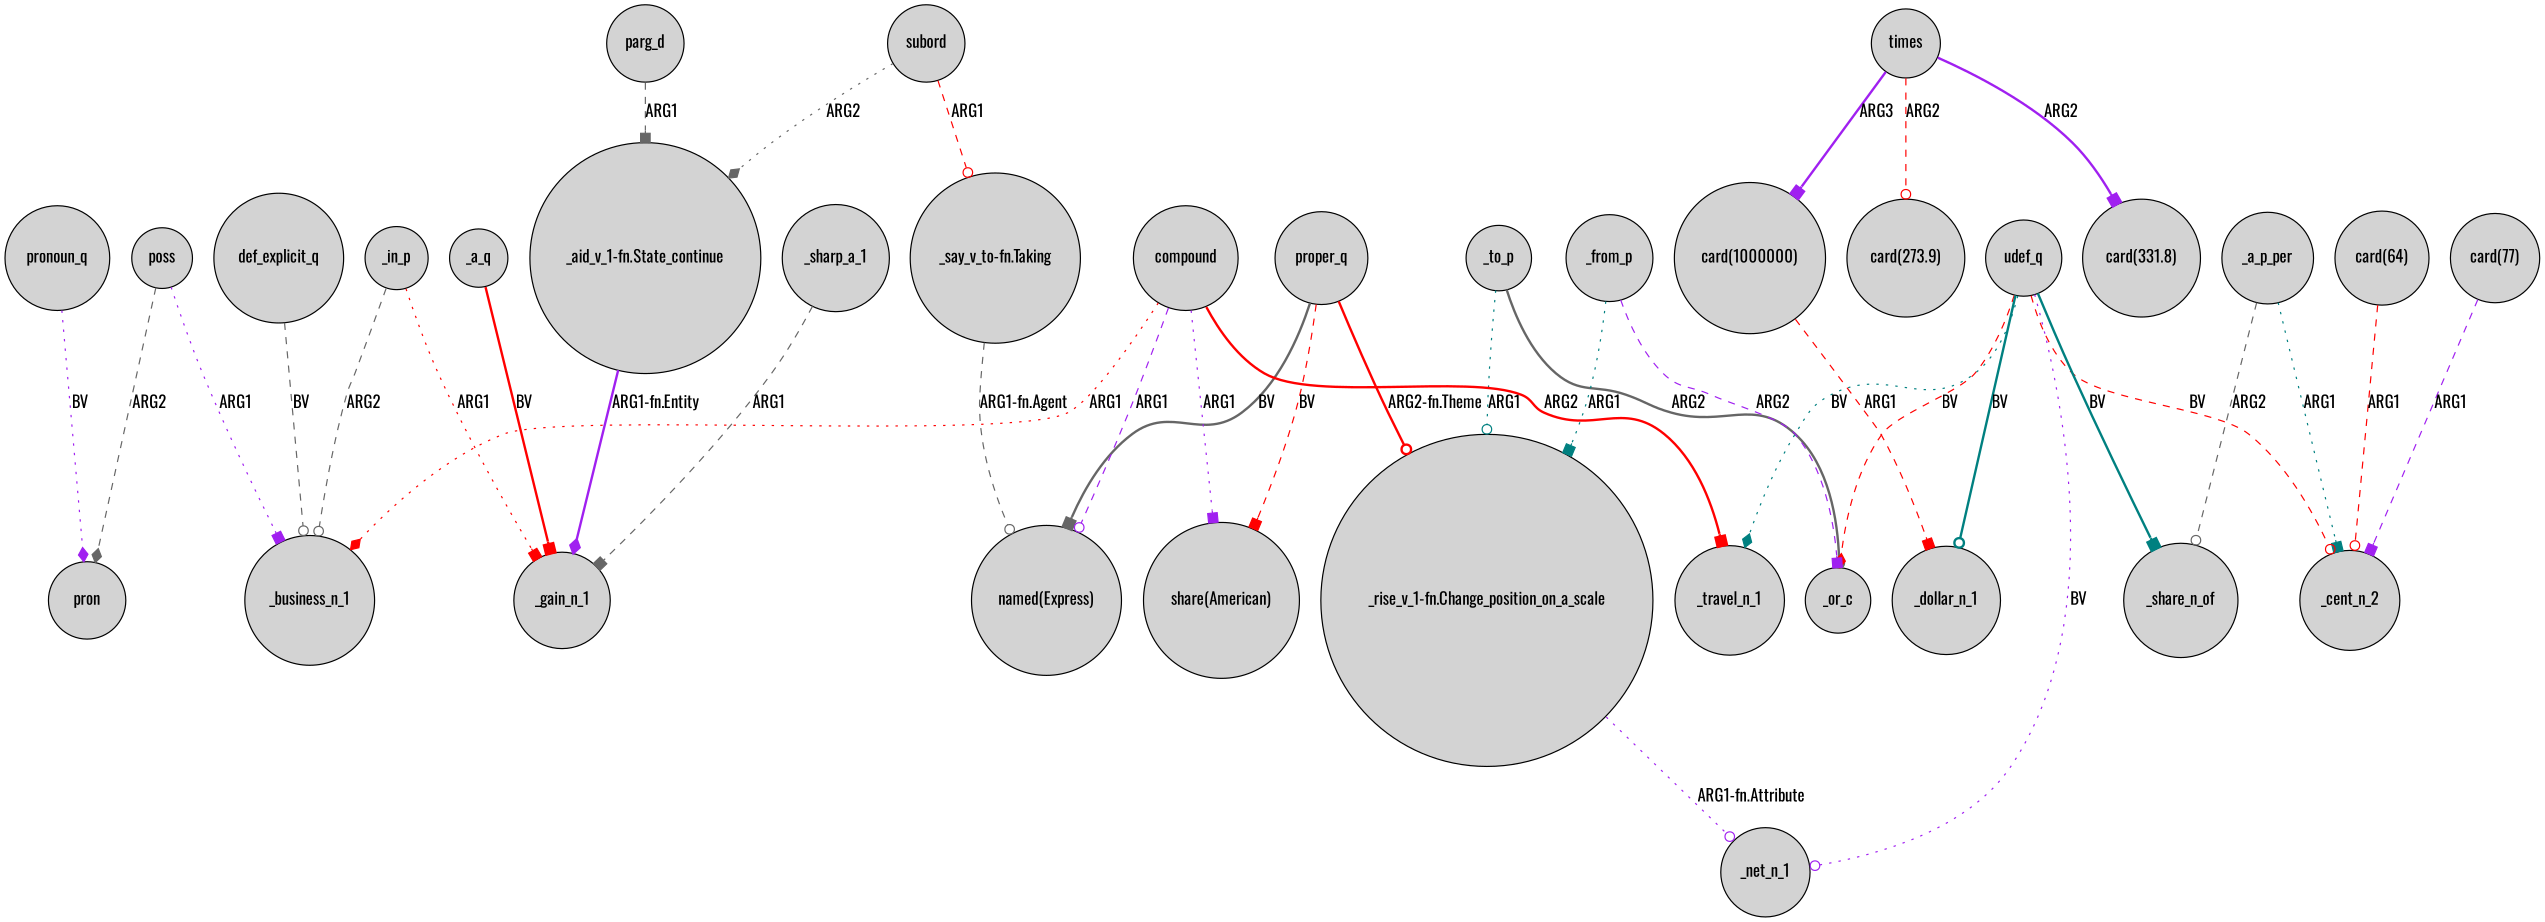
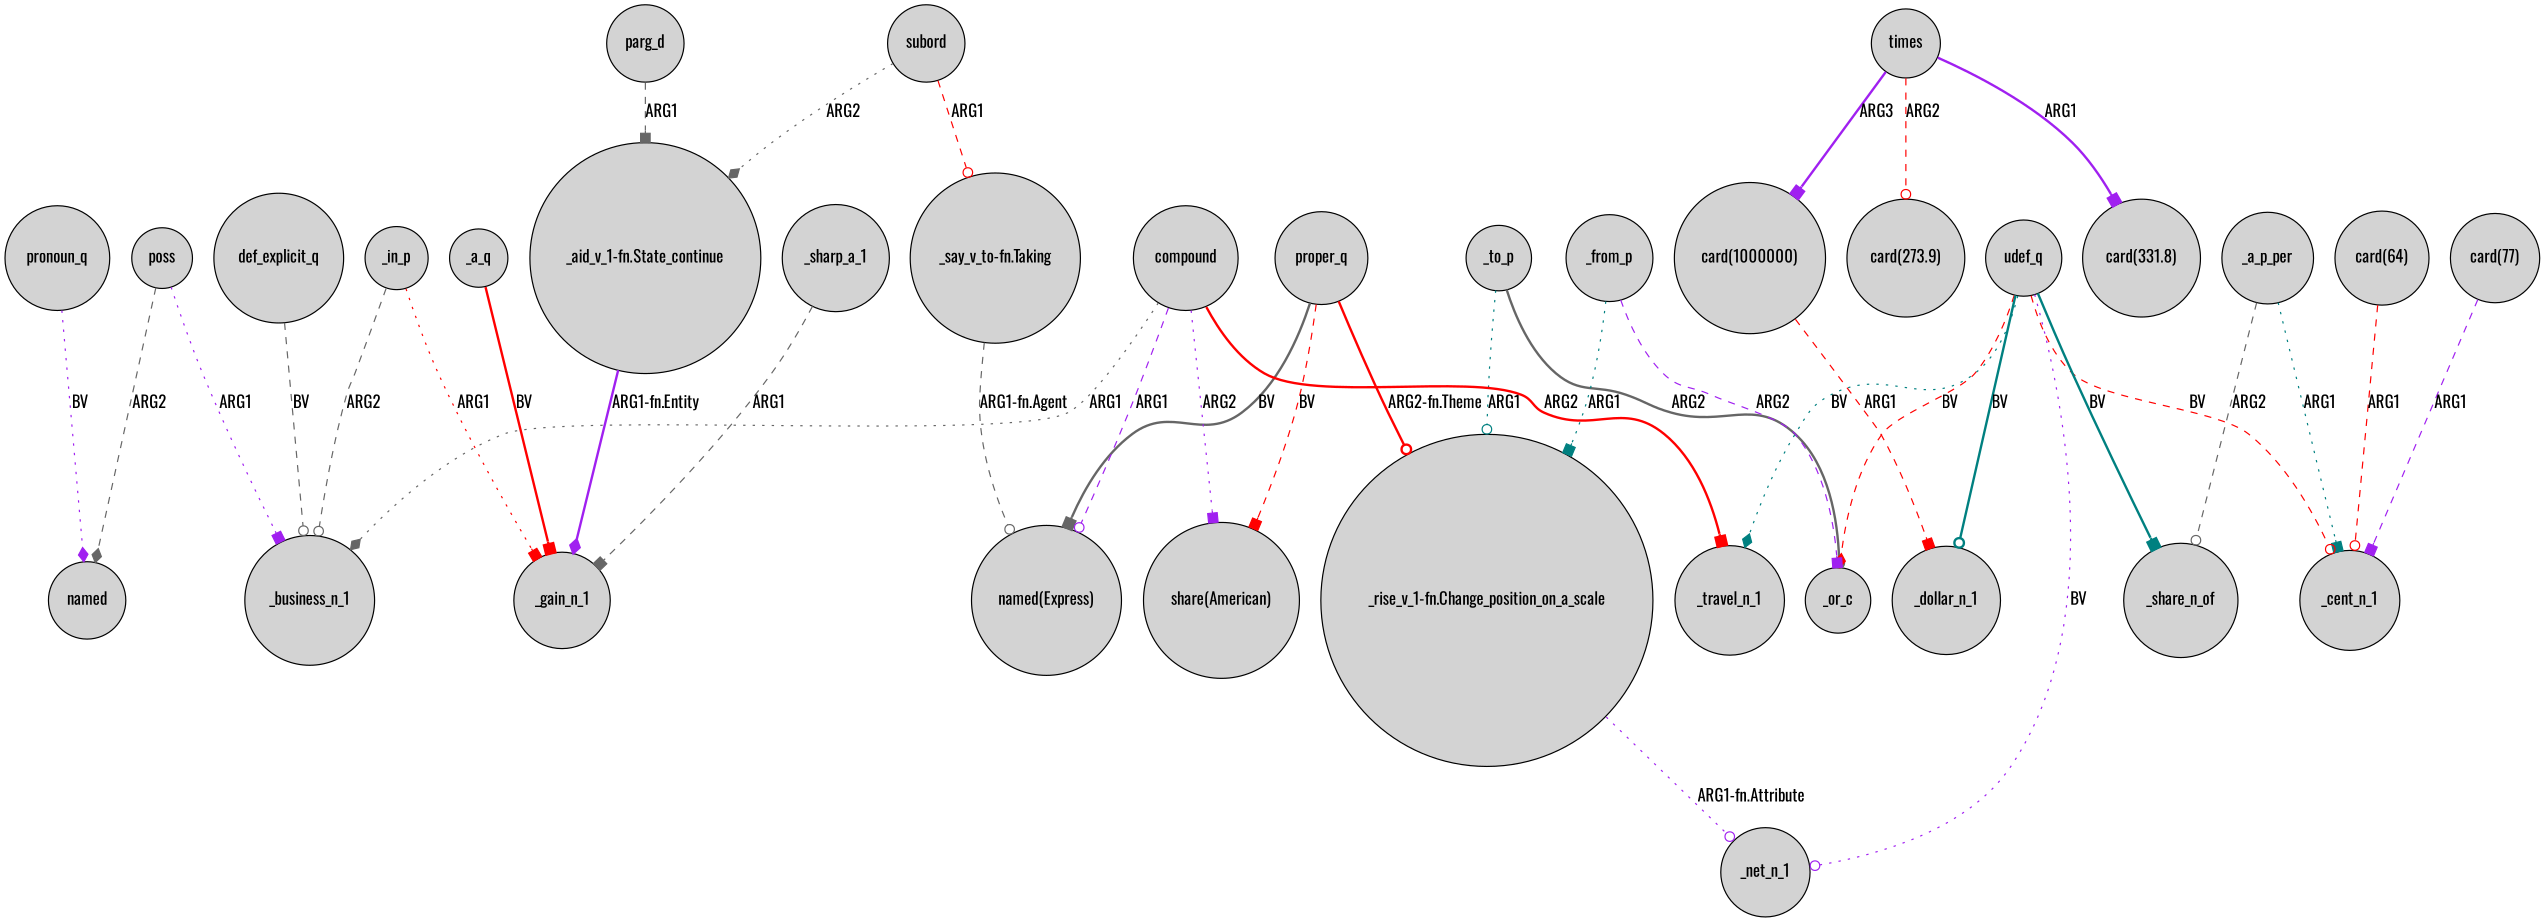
(2061, 112) -> (2061, 112)
(1220, 404) -> (1220, 404)
(768, 425) -> (768, 425)
(87, 600) -> (87, 600)
(2350, 600) -> (2350, 600)
